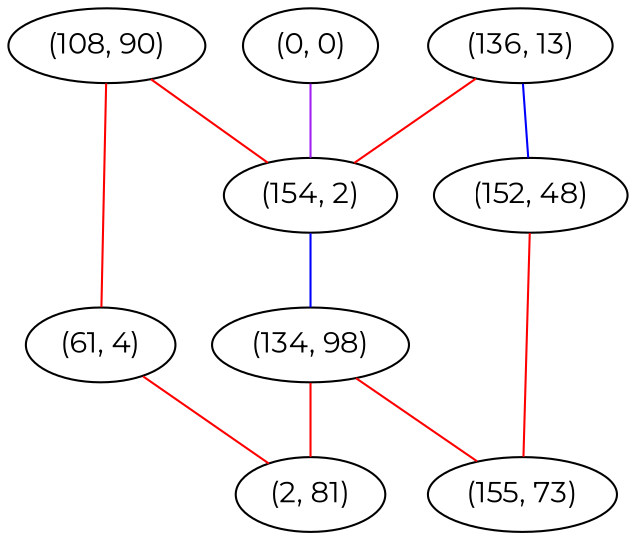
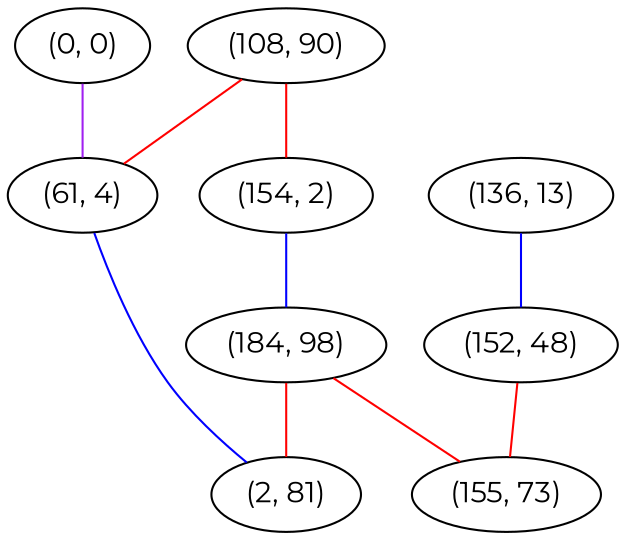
(311, 121) -> (83, 121)
(415, 121) -> none
(311, 345) -> (286, 345)
(206, 420) -> (153, 360)
